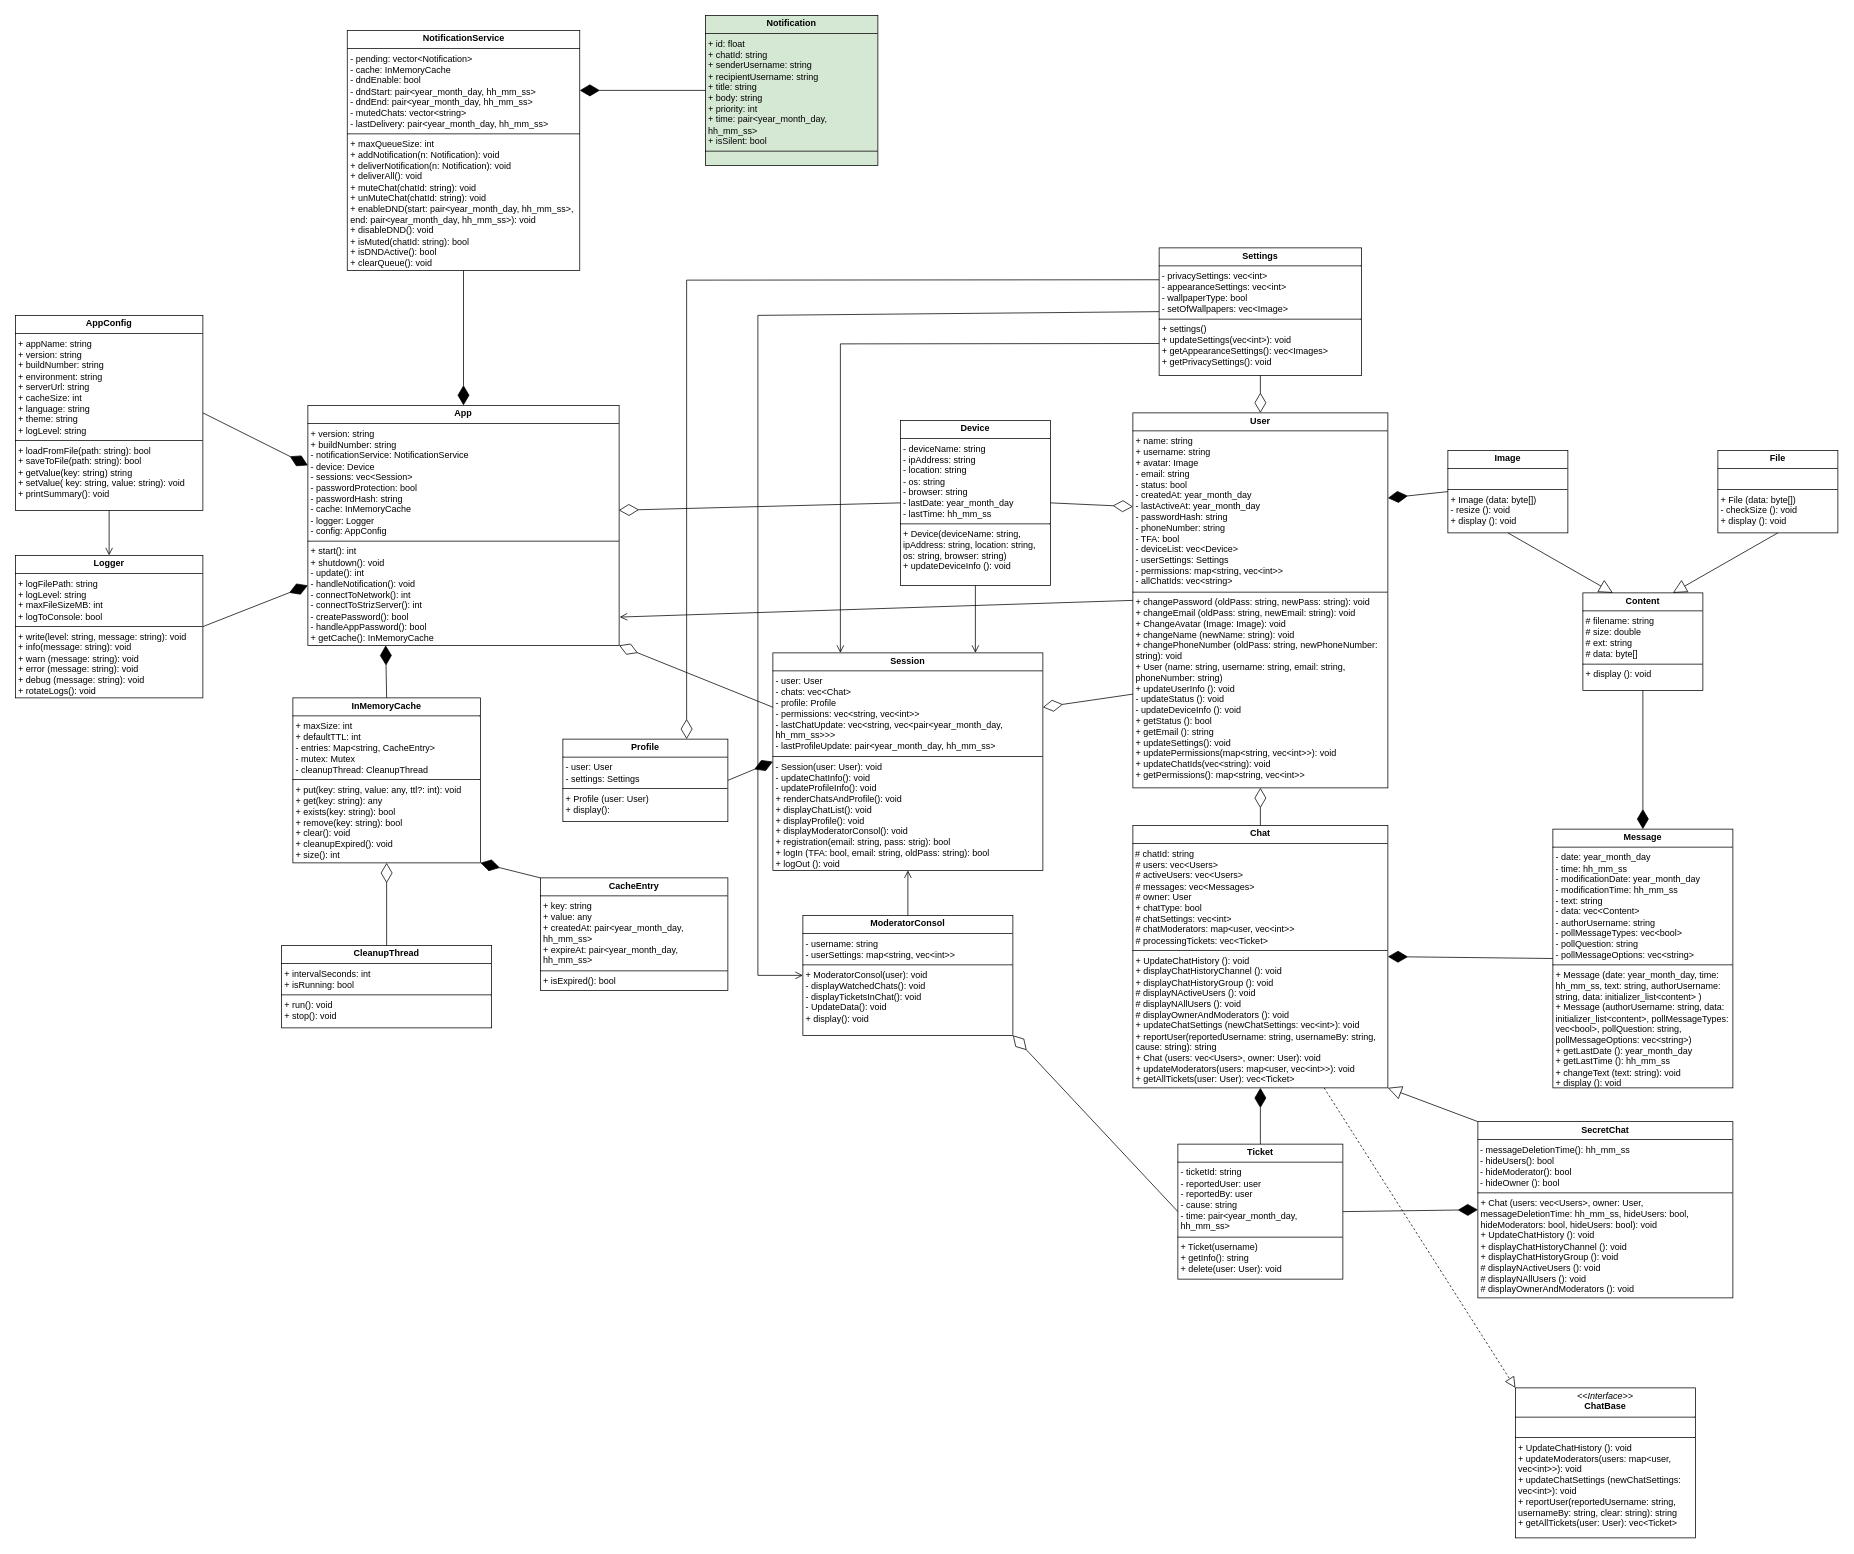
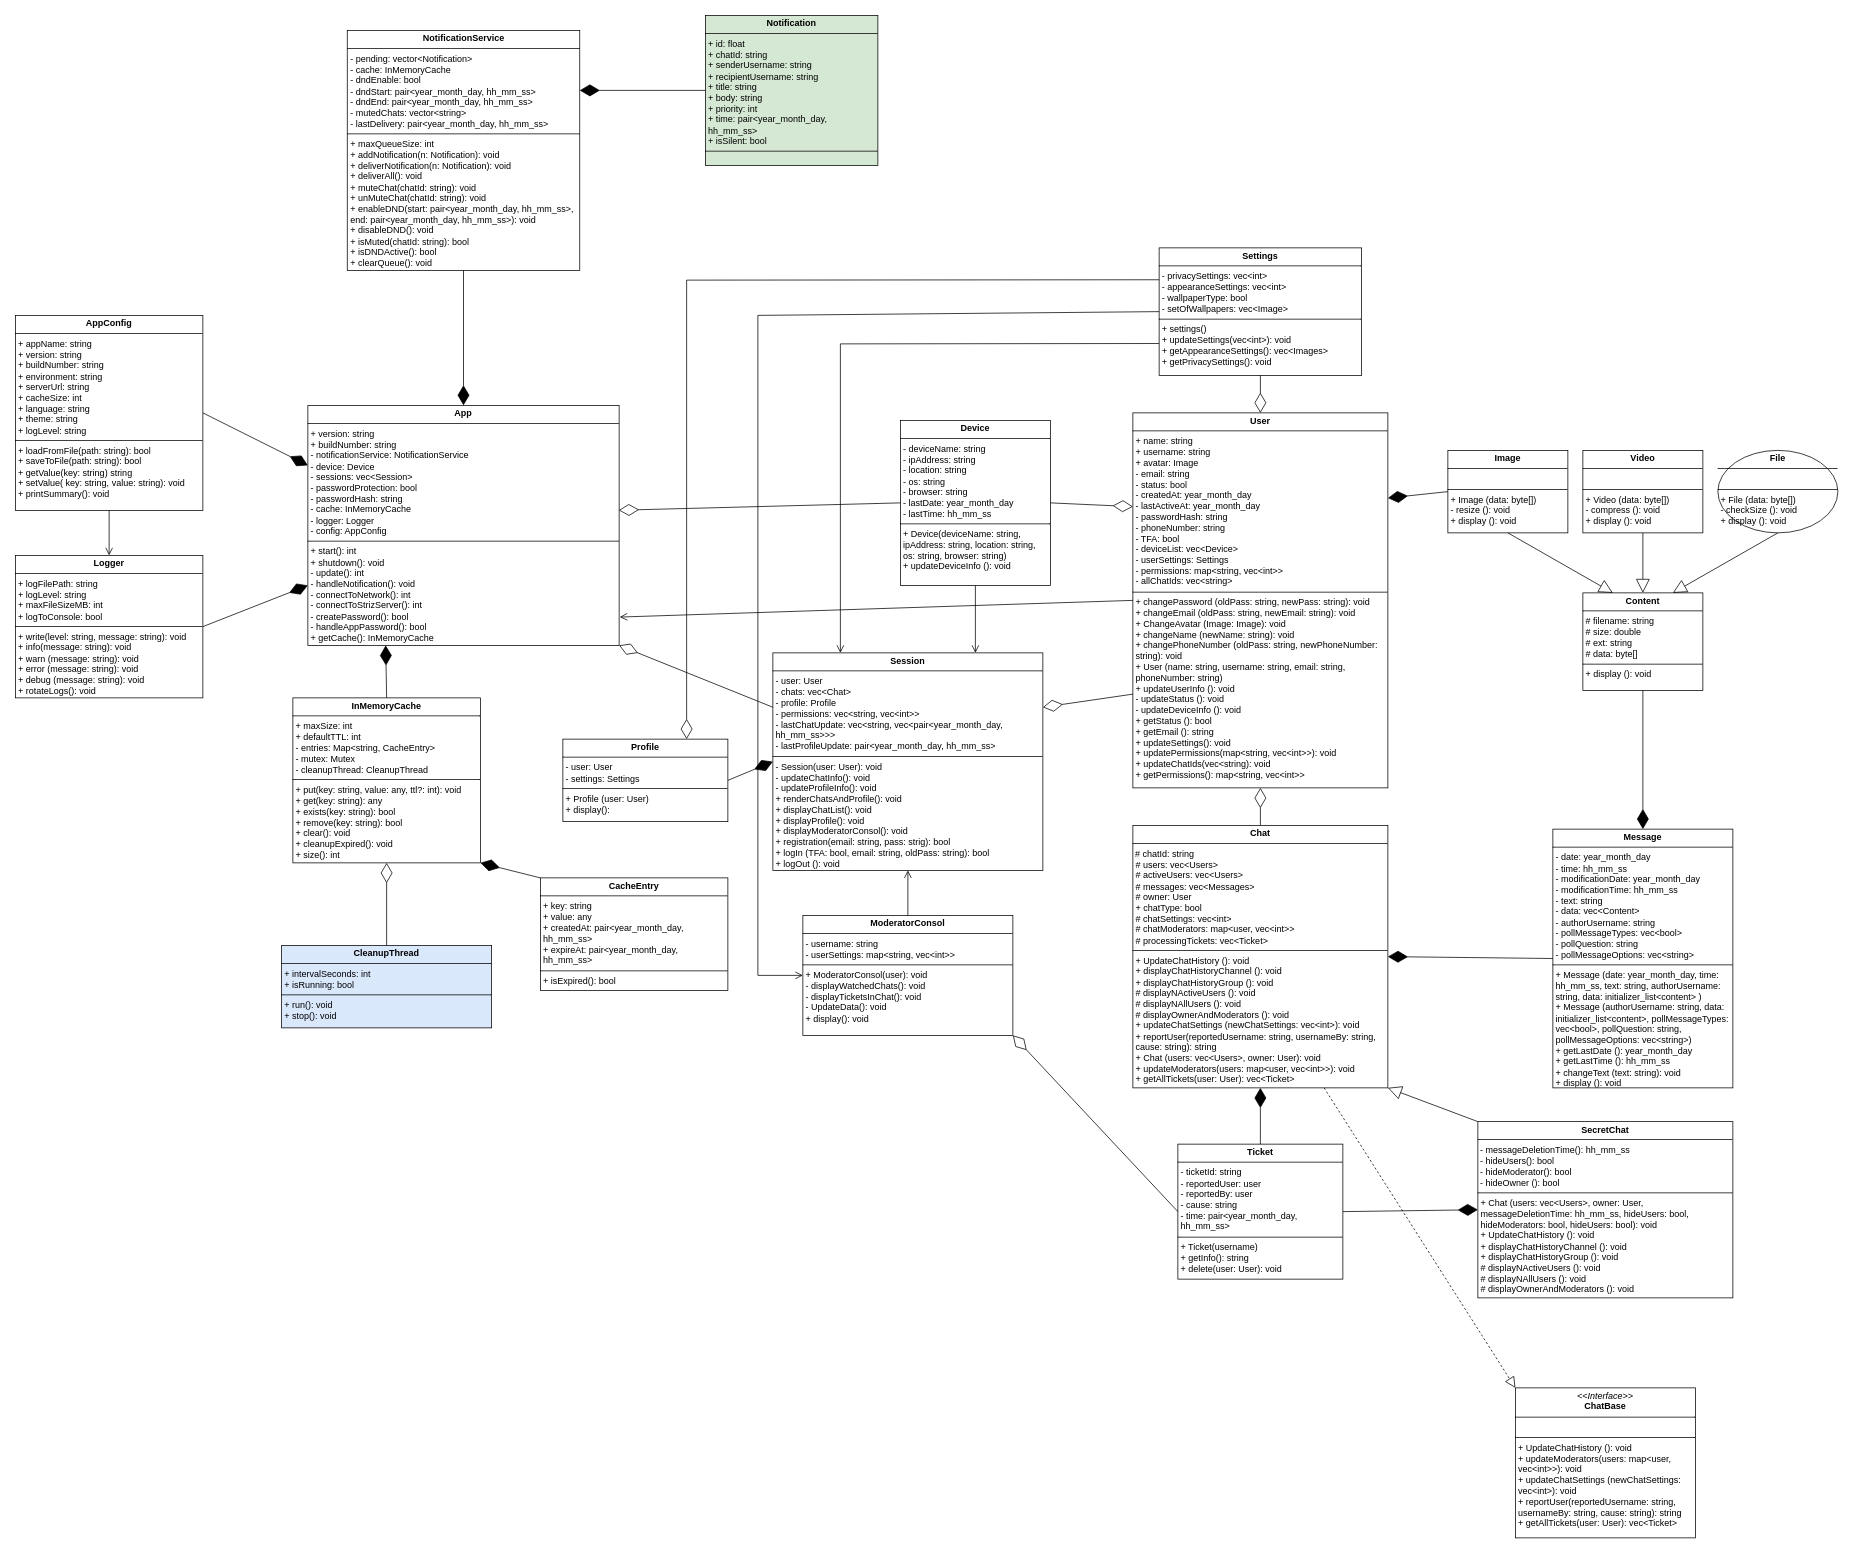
none -> (1643, 492)
(1778, 492) -> (1778, 492)
none -> (1643, 556)
(387, 987) -> (387, 987)
(1606, 1447) -> (1606, 1447)
